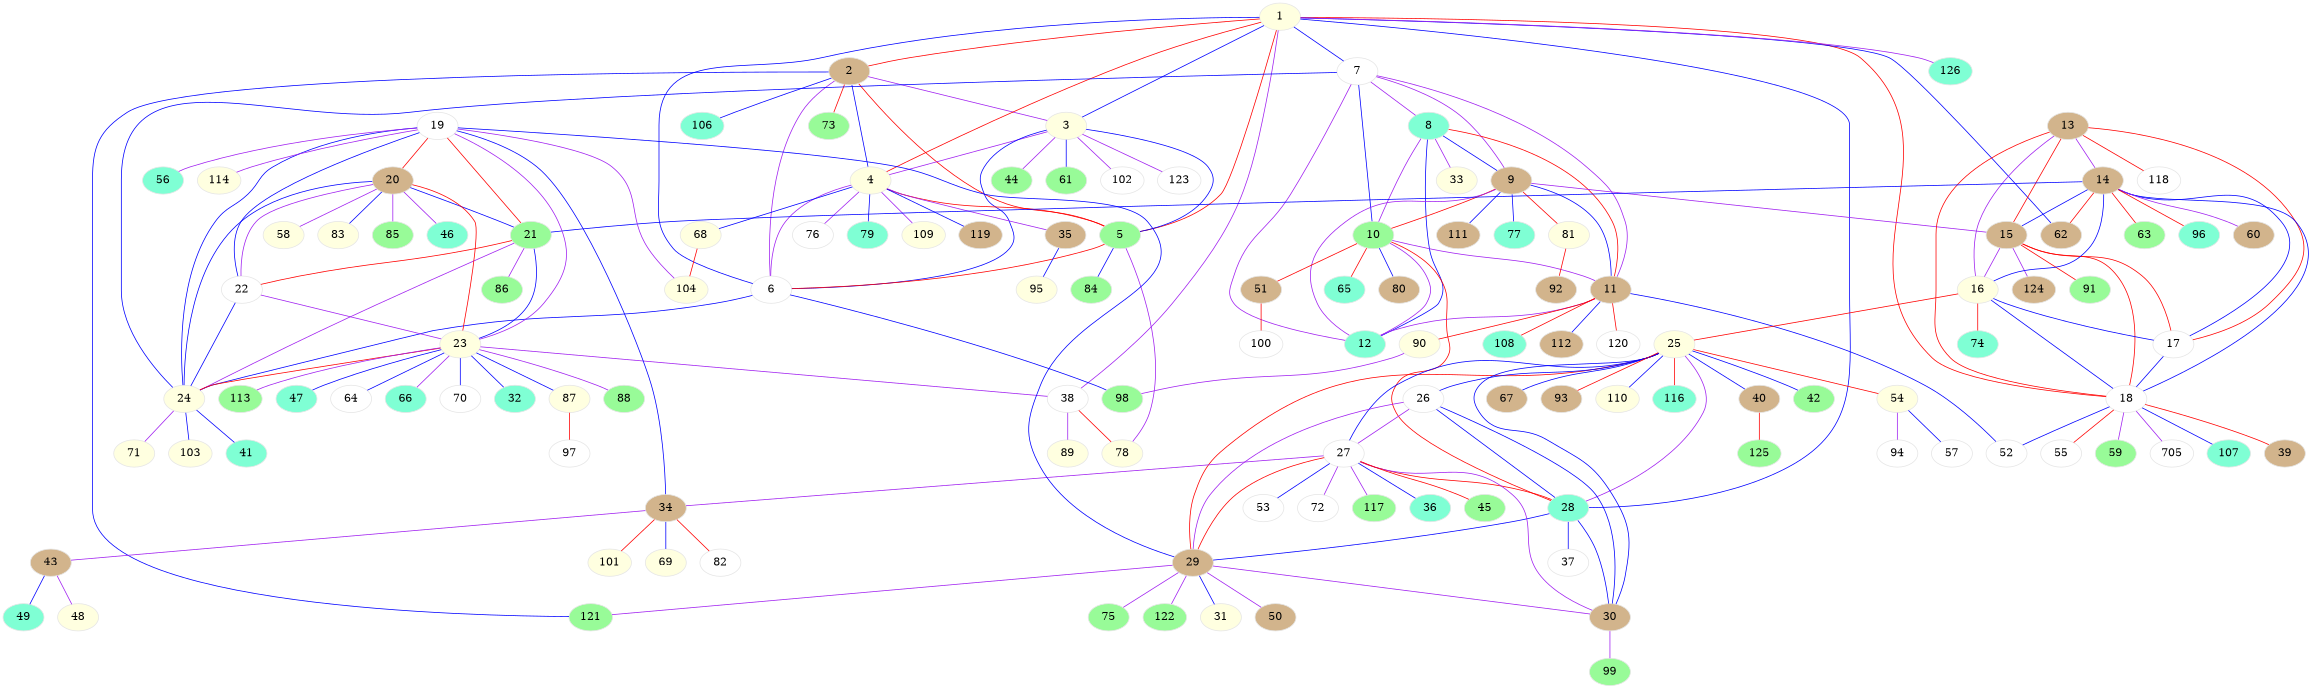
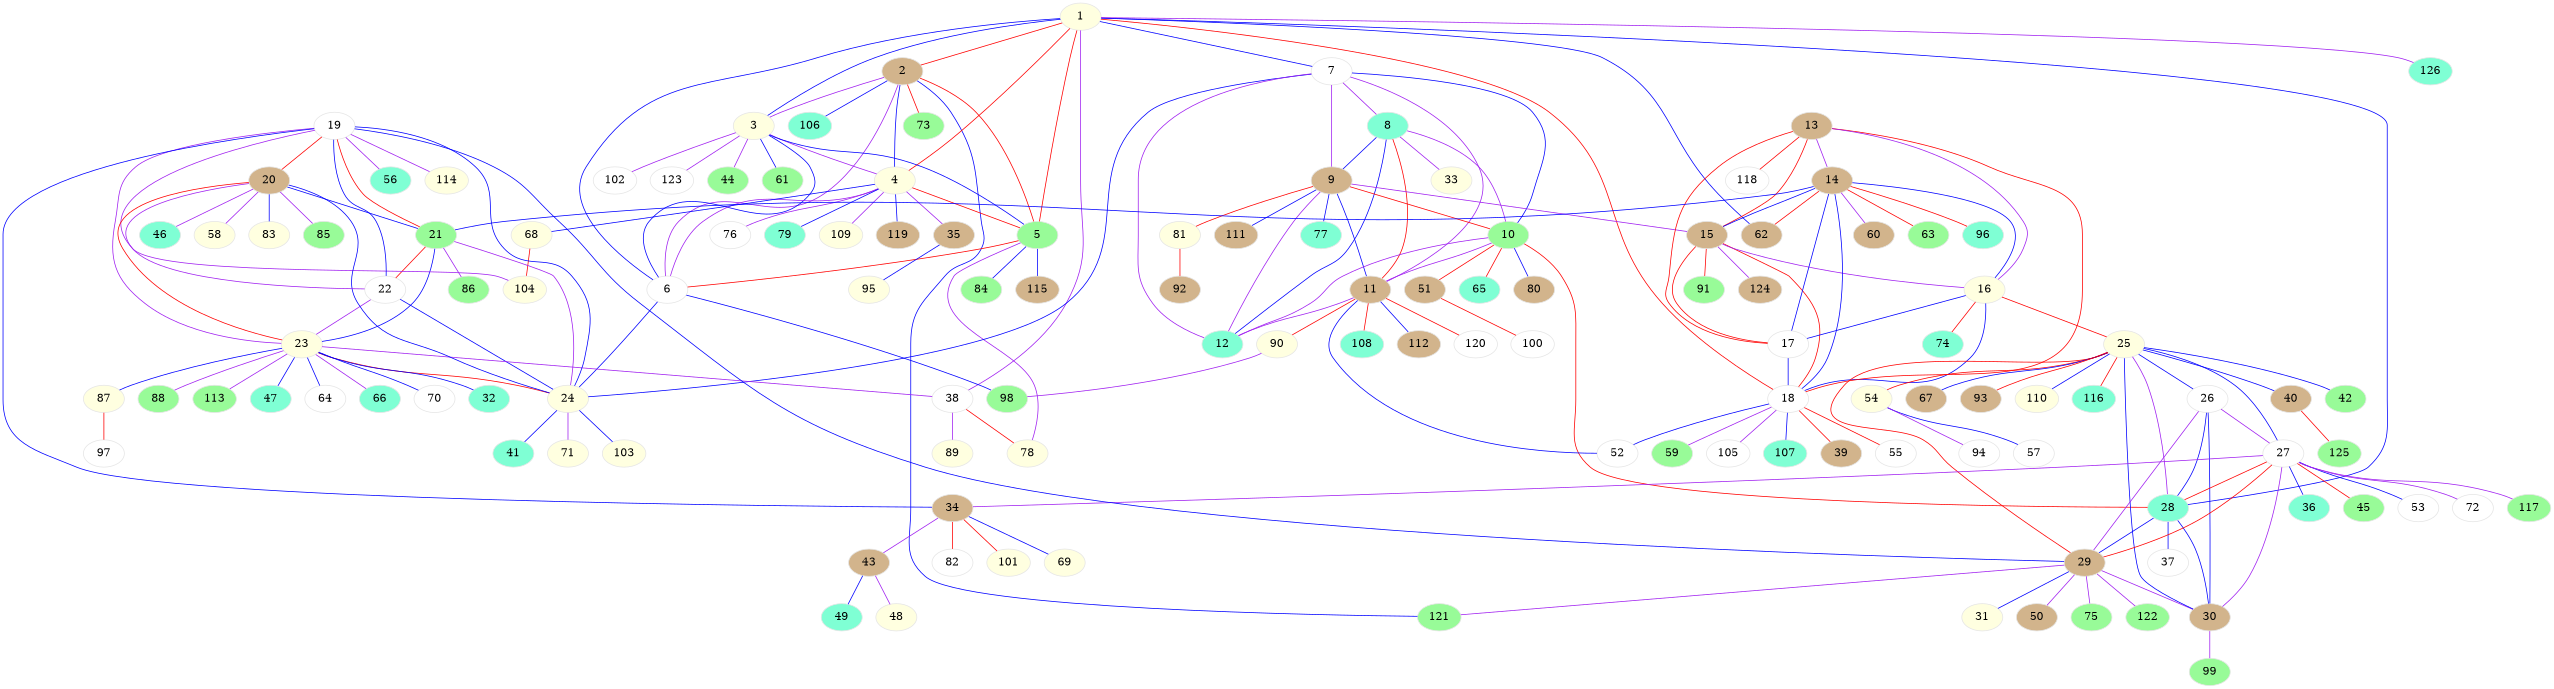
none -> (1037, 290)
(2172, 453) -> (1728, 453)
